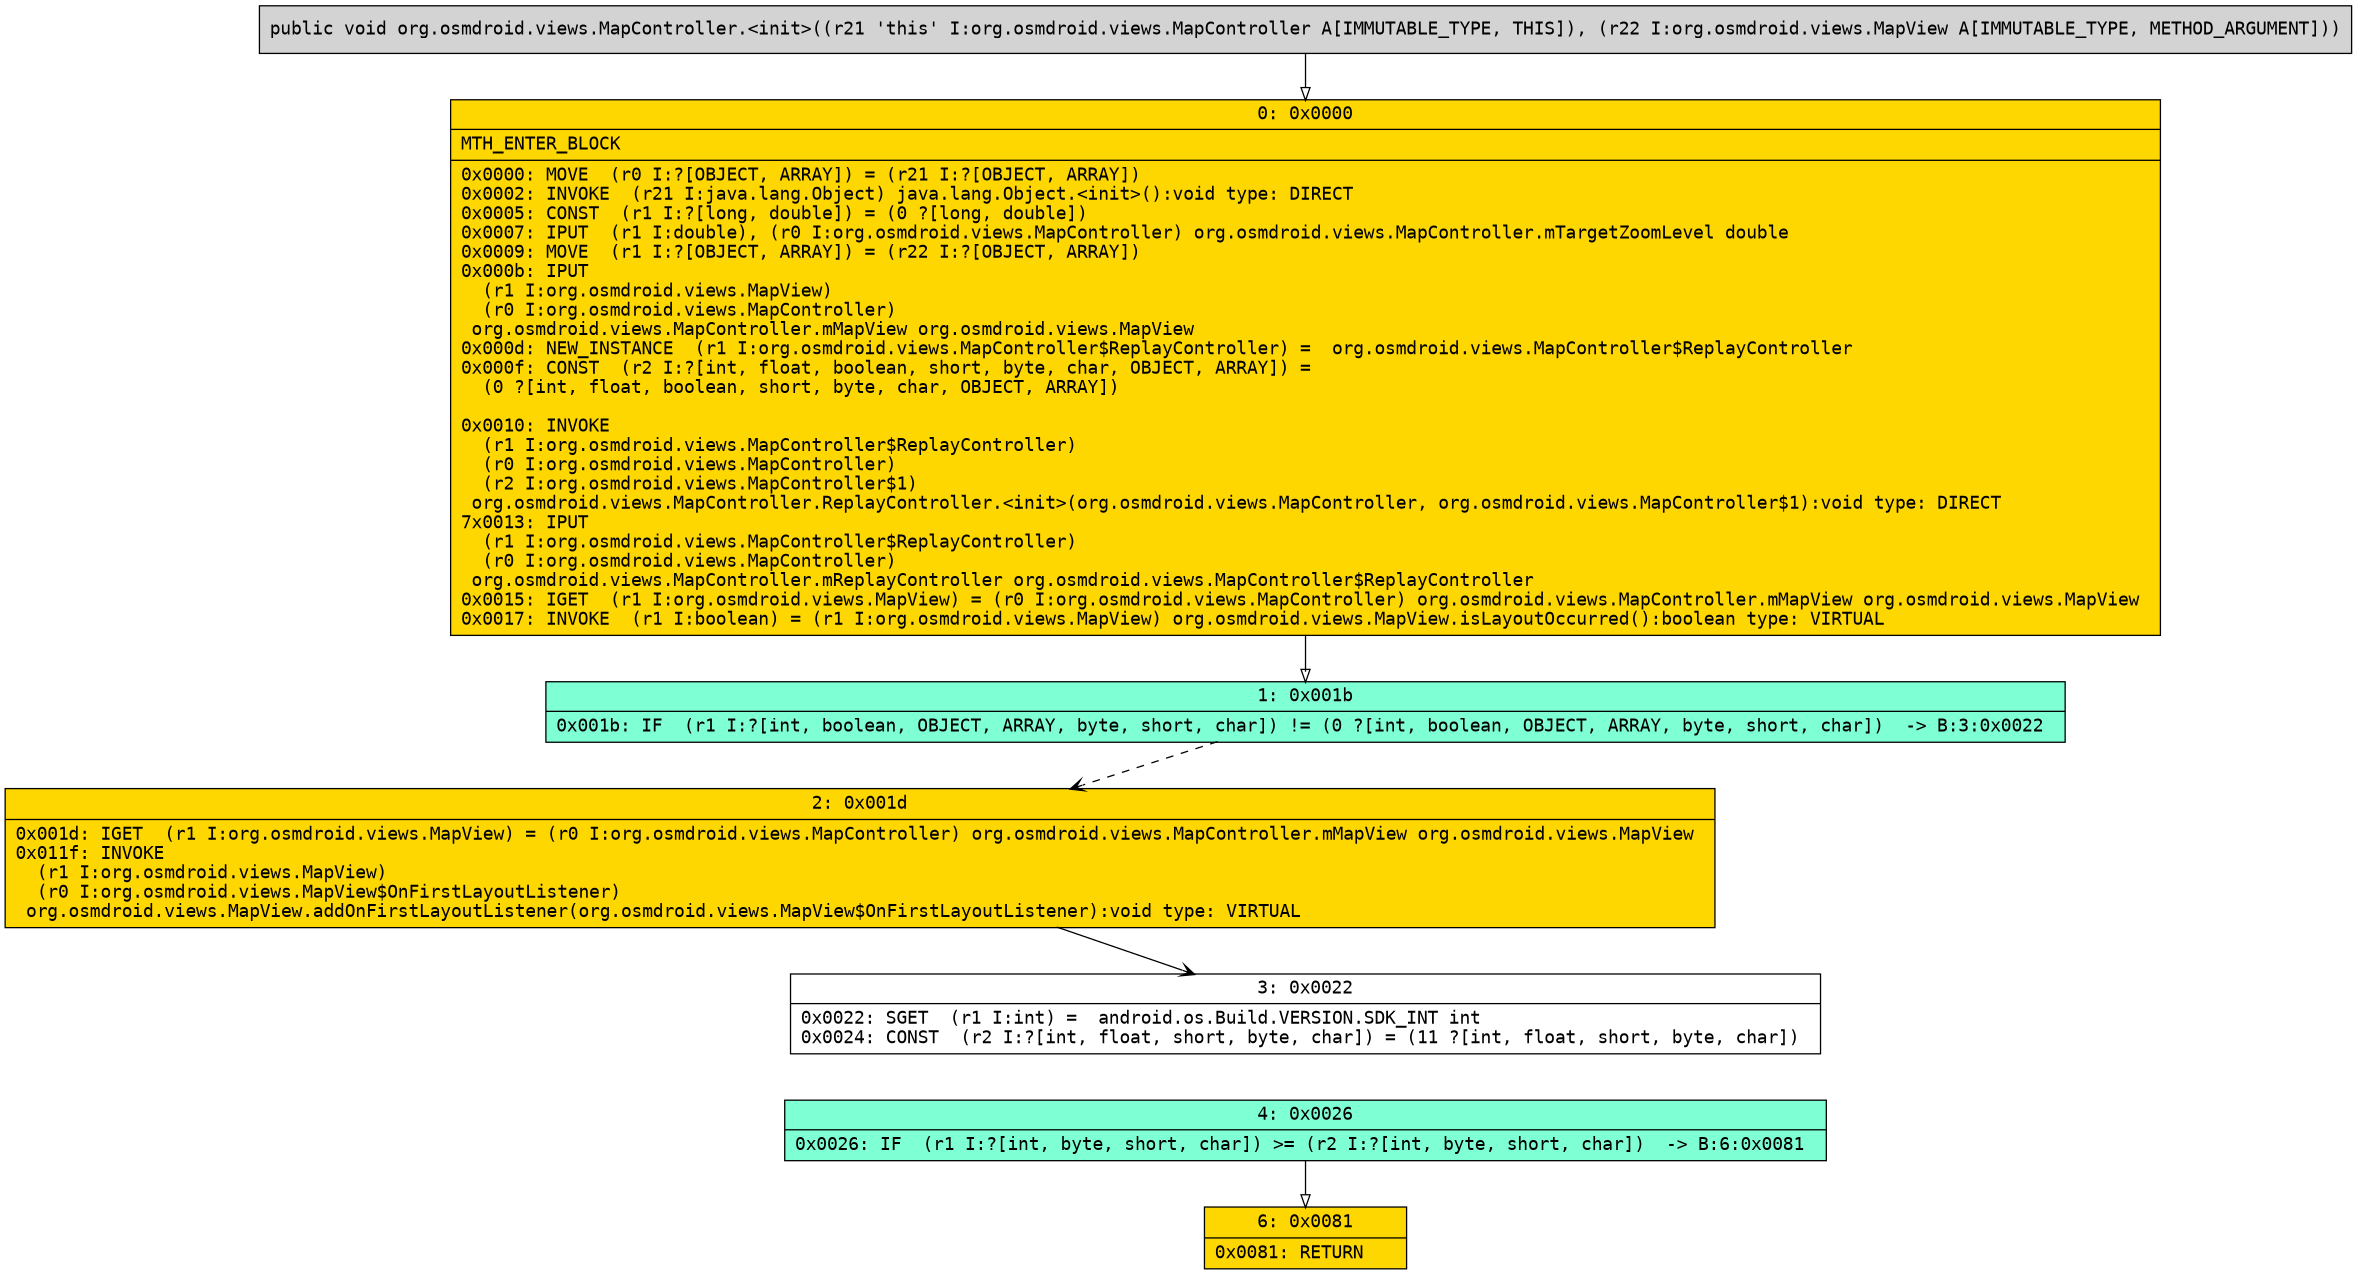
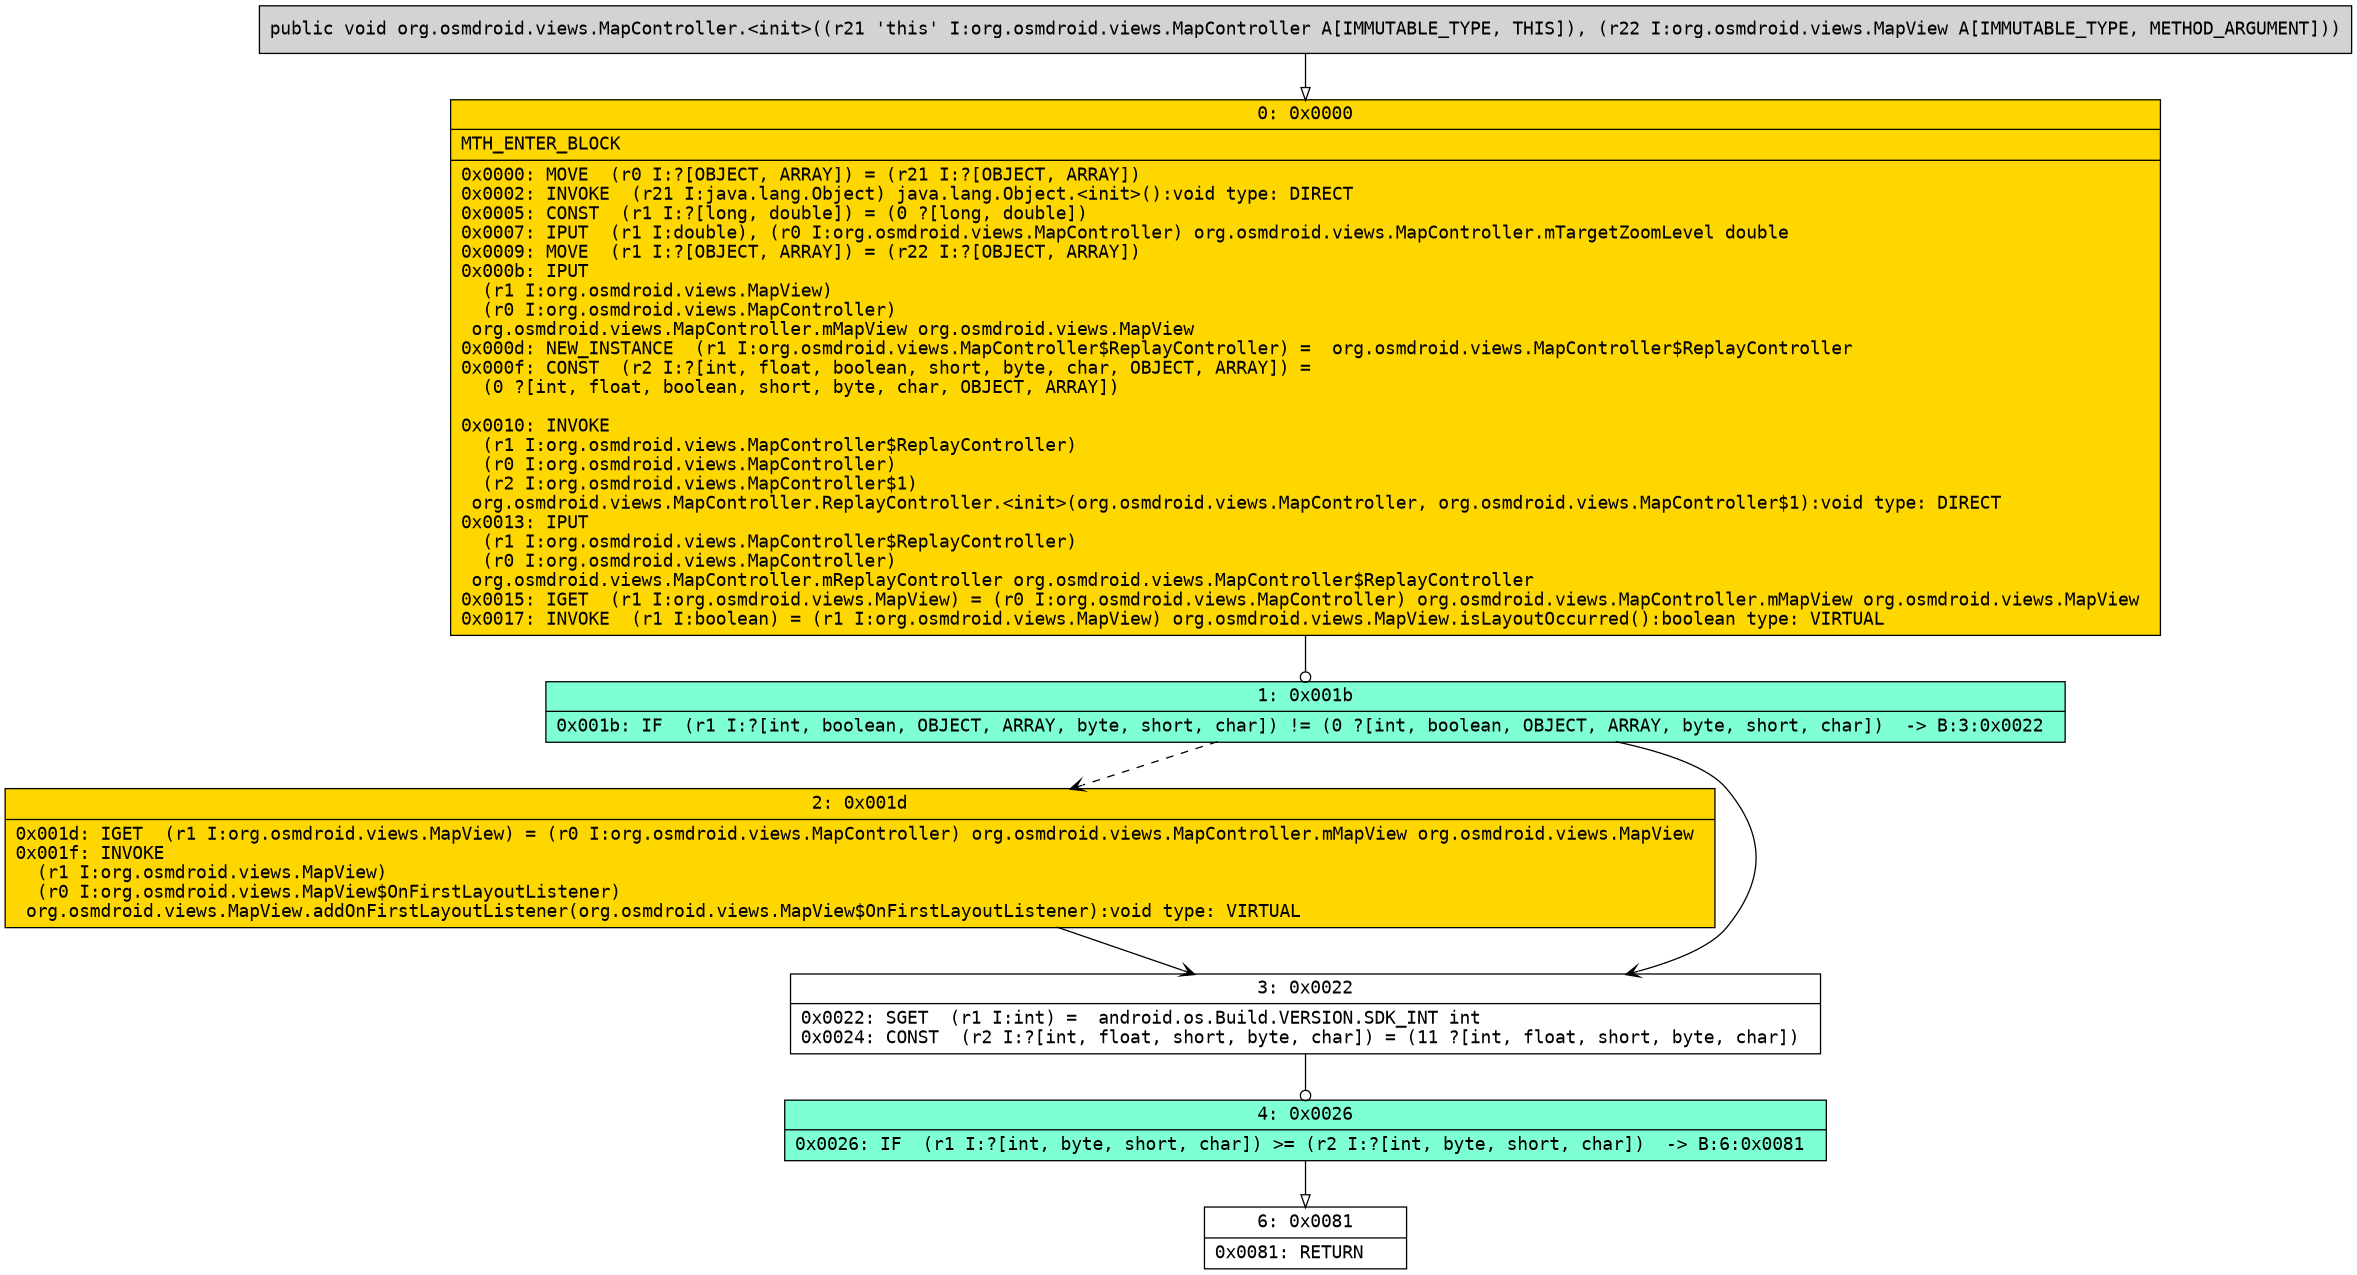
(536, 523) -> (536, 523)
(1306, 653) -> (1306, 653)
none -> (1755, 847)
(101, 854) -> (101, 854)
none -> (1306, 1072)
(1306, 1238) -> (1306, 1238)
